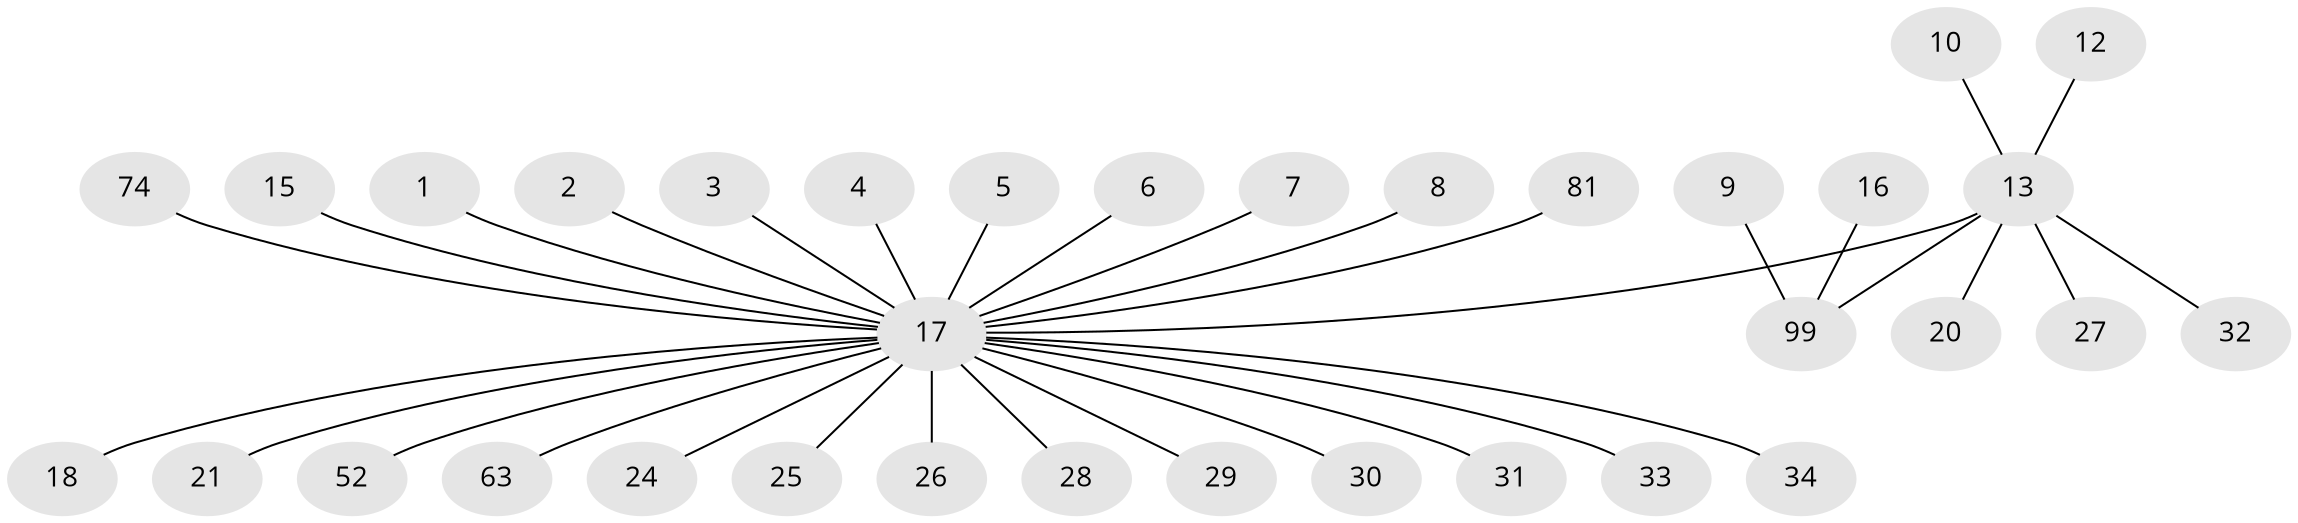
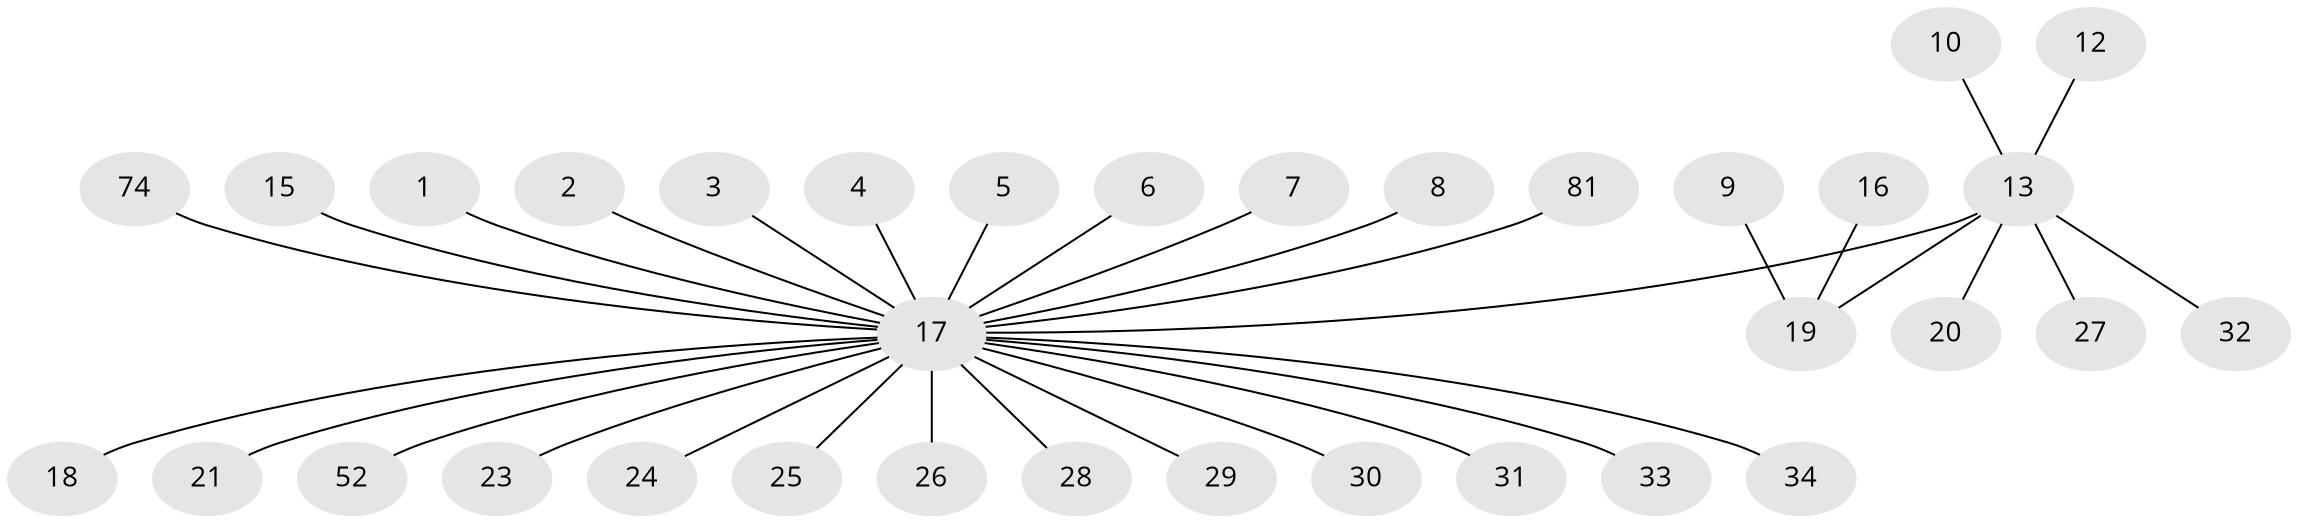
(1801, 334) -> (1801, 334)
(497, 479) -> (497, 479)
